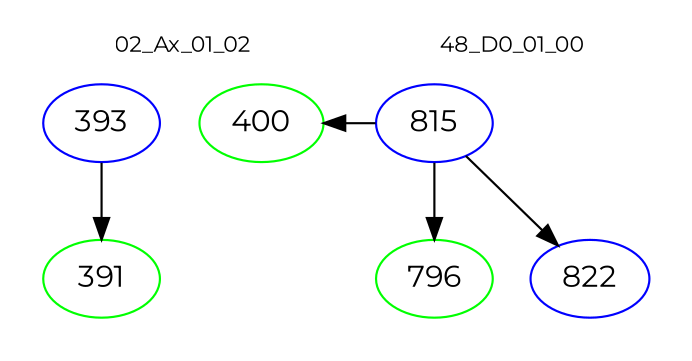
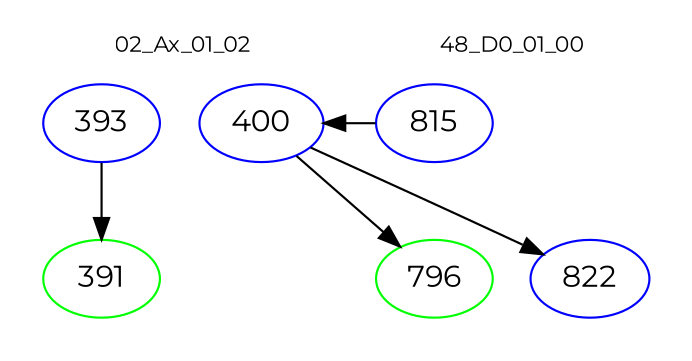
(261, 123) -> (261, 123)
(434, 190) -> (327, 183)
(504, 193) -> (417, 196)
